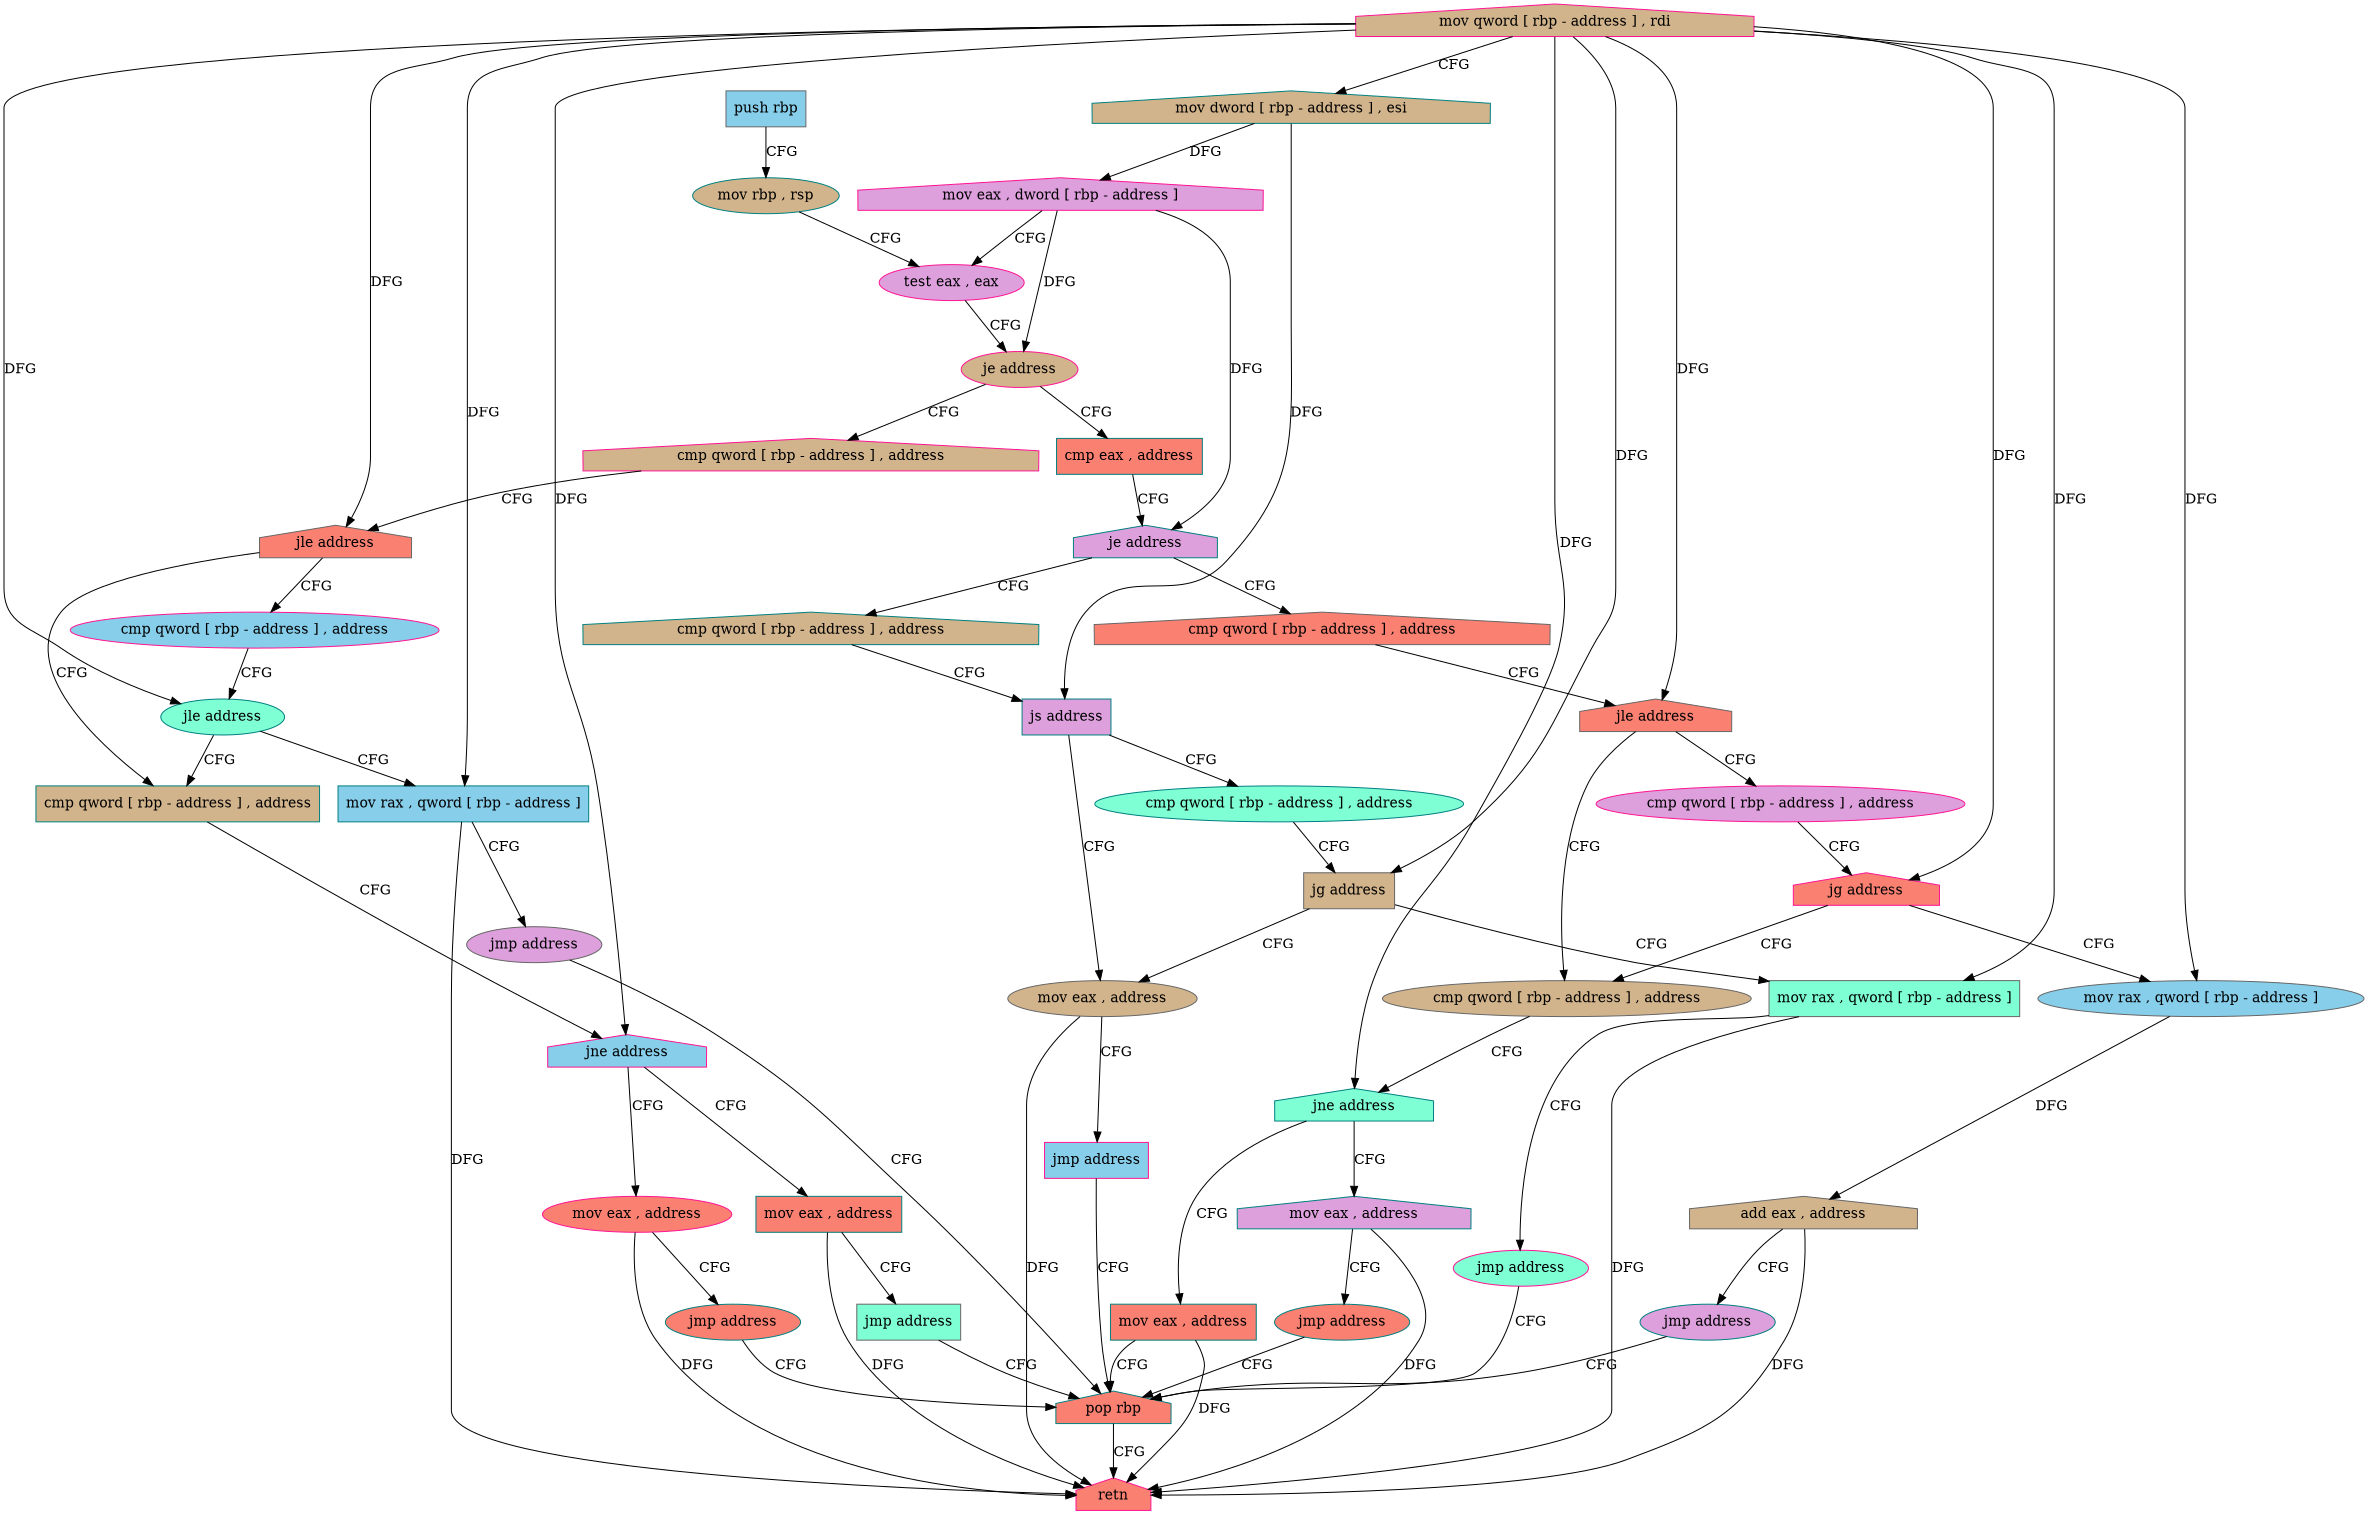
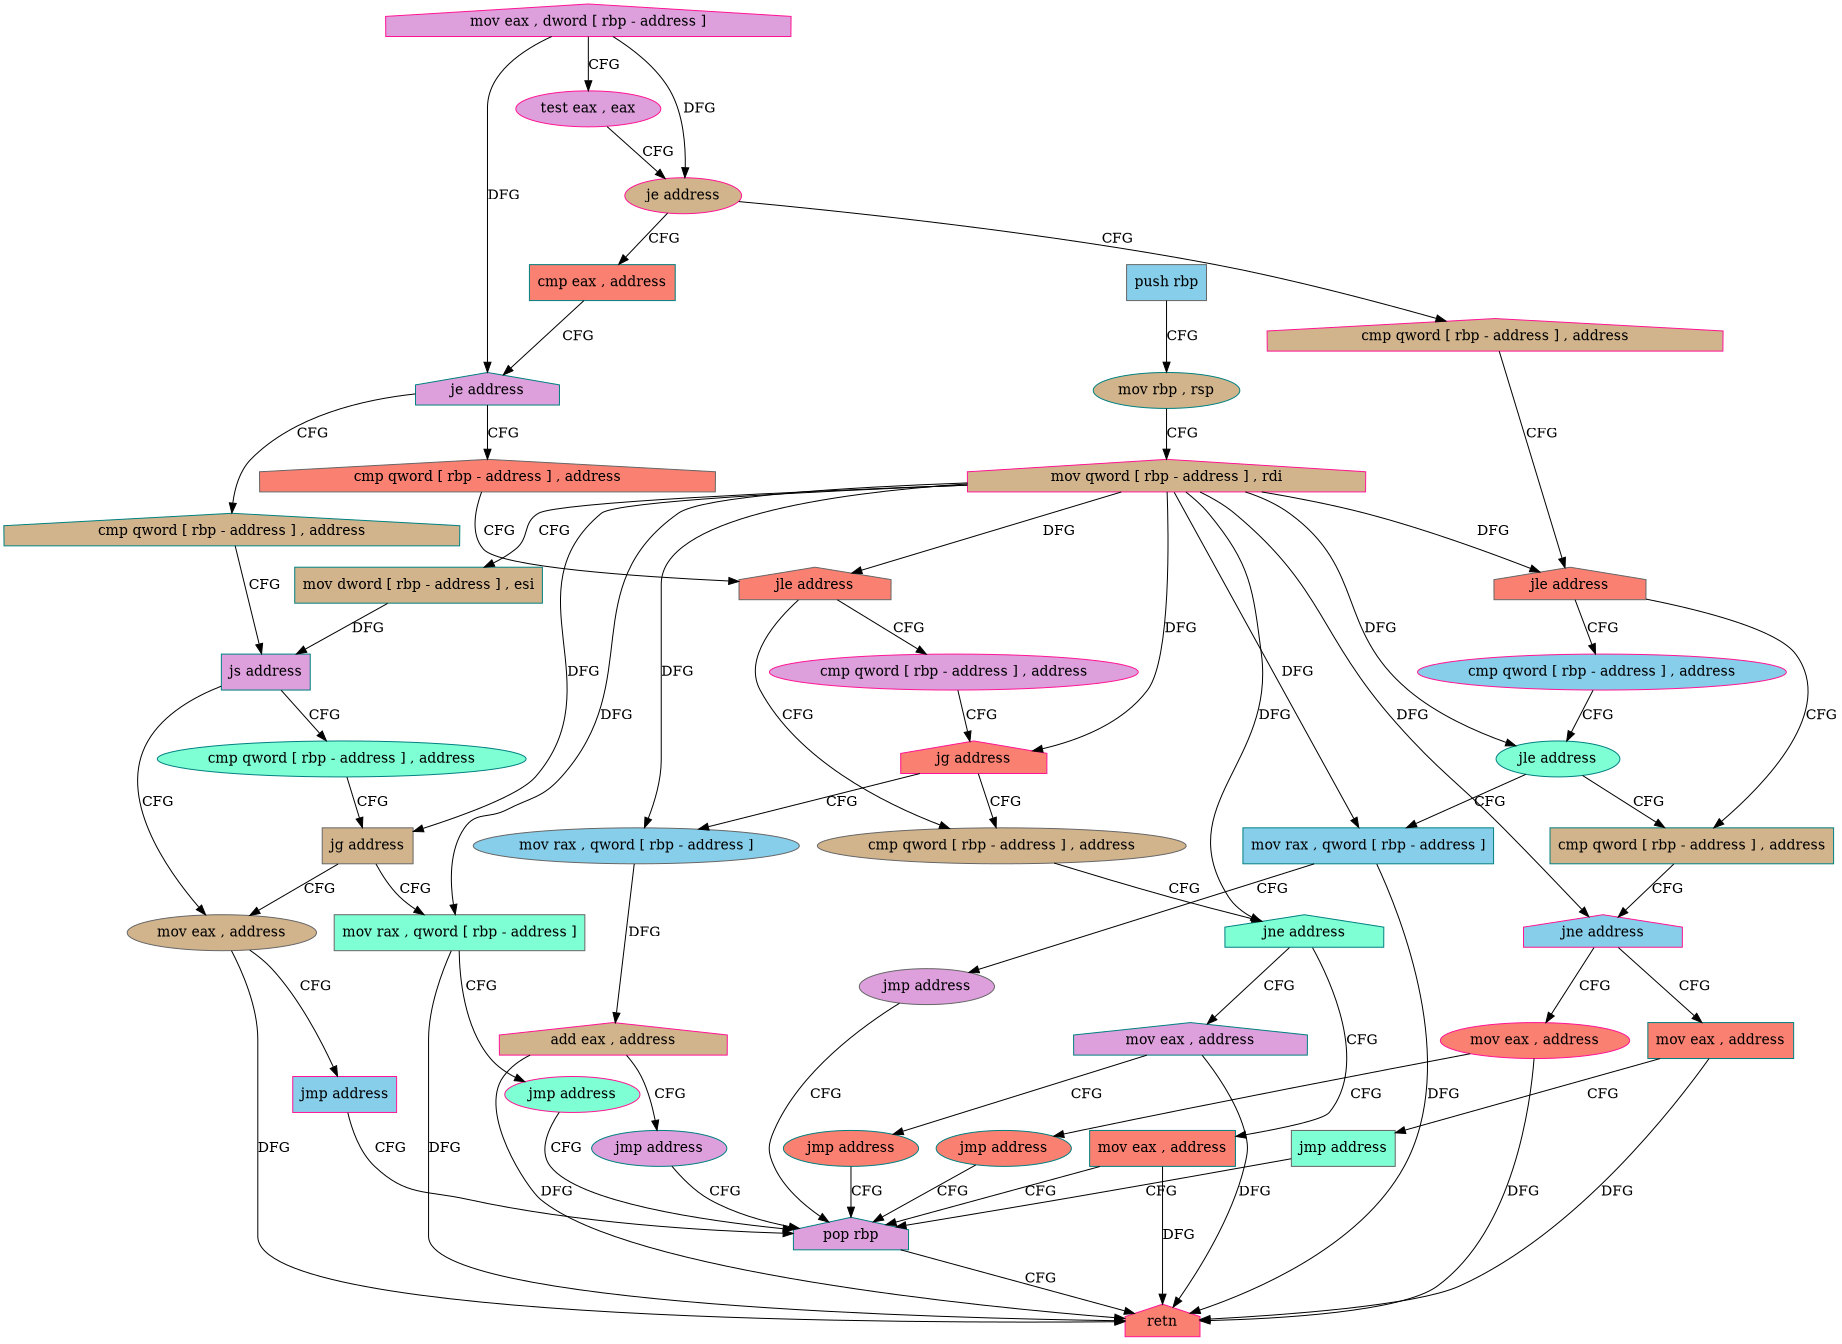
(1291, 109) -> (419, 585)
(1182, 150) -> none
(854, 237) -> (1167, 429)
(1803, 1214) -> (613, 1041)
(1113, 1409) -> (851, 1235)
